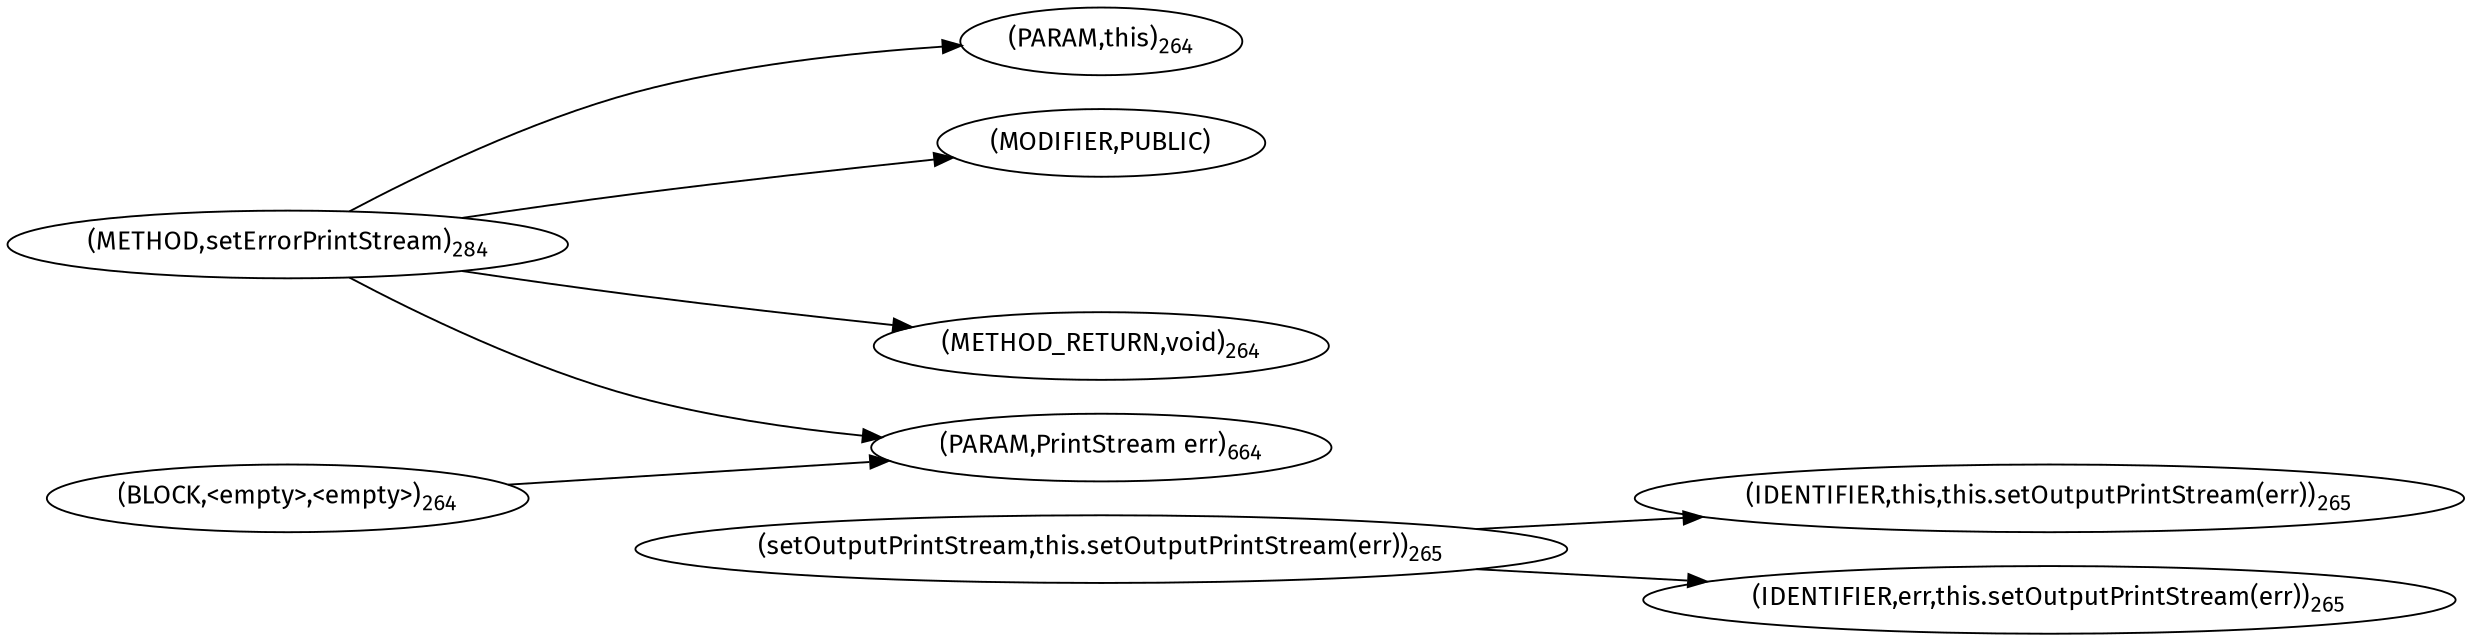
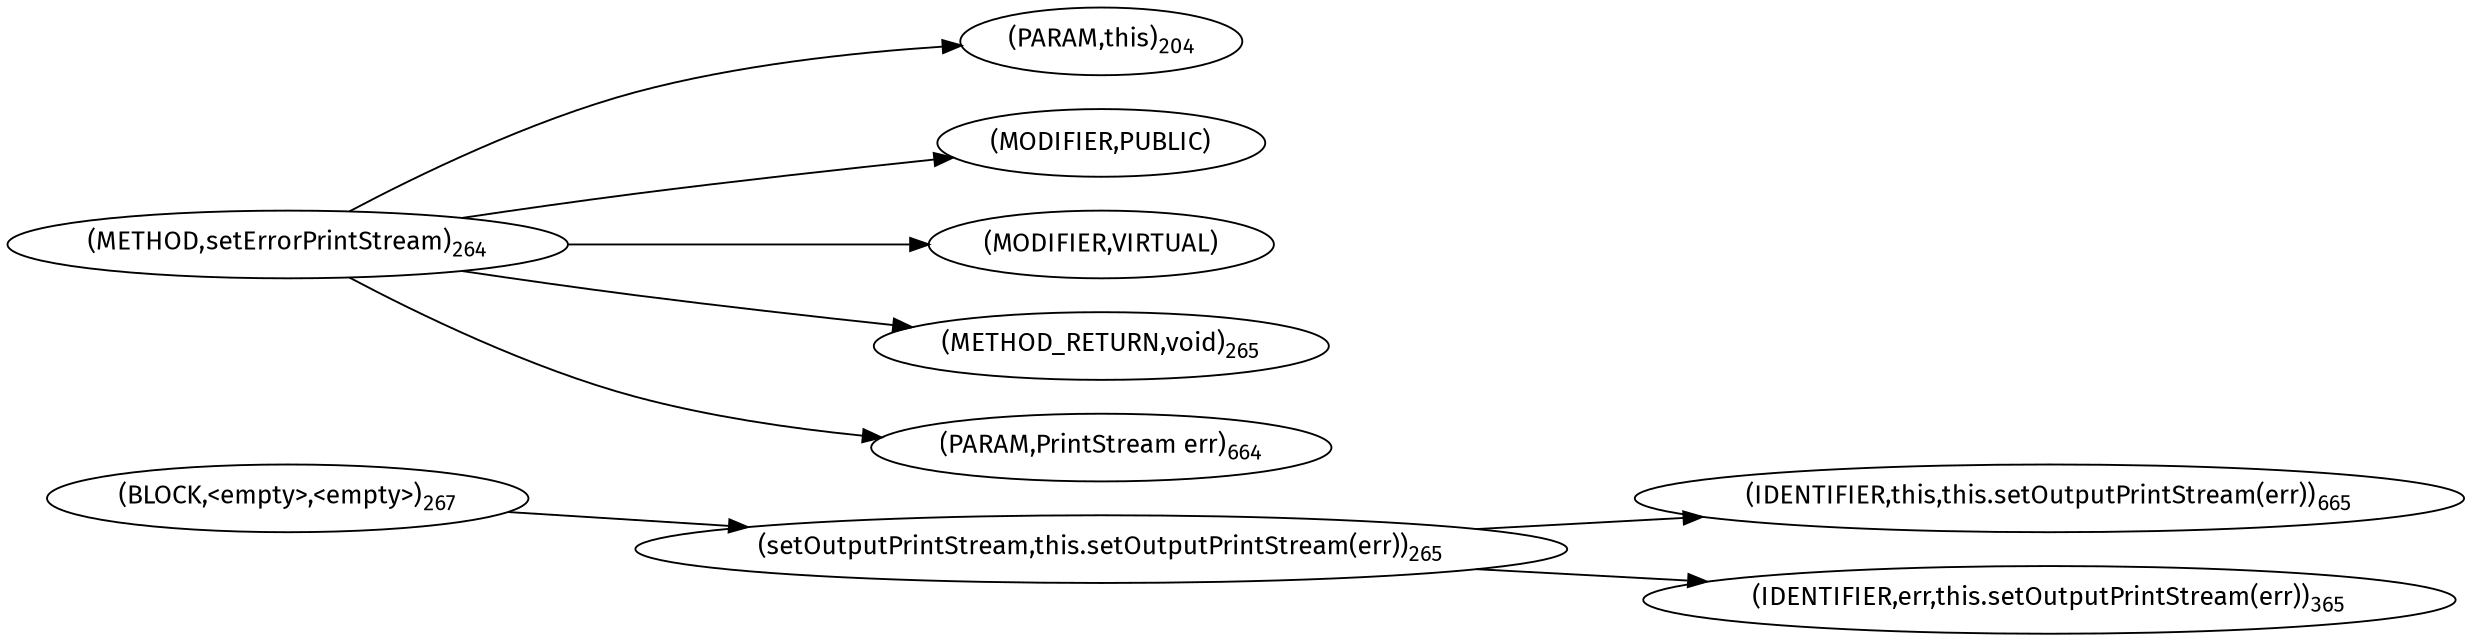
(1177, 39) -> (1177, 39)
(470, 242) -> (470, 242)
none -> (1101, 244)
(1243, 343) -> (1243, 343)
(689, 473) -> (618, 519)
(440, 496) -> (440, 496)
(2335, 496) -> (2335, 496)
(2329, 597) -> (2329, 597)
